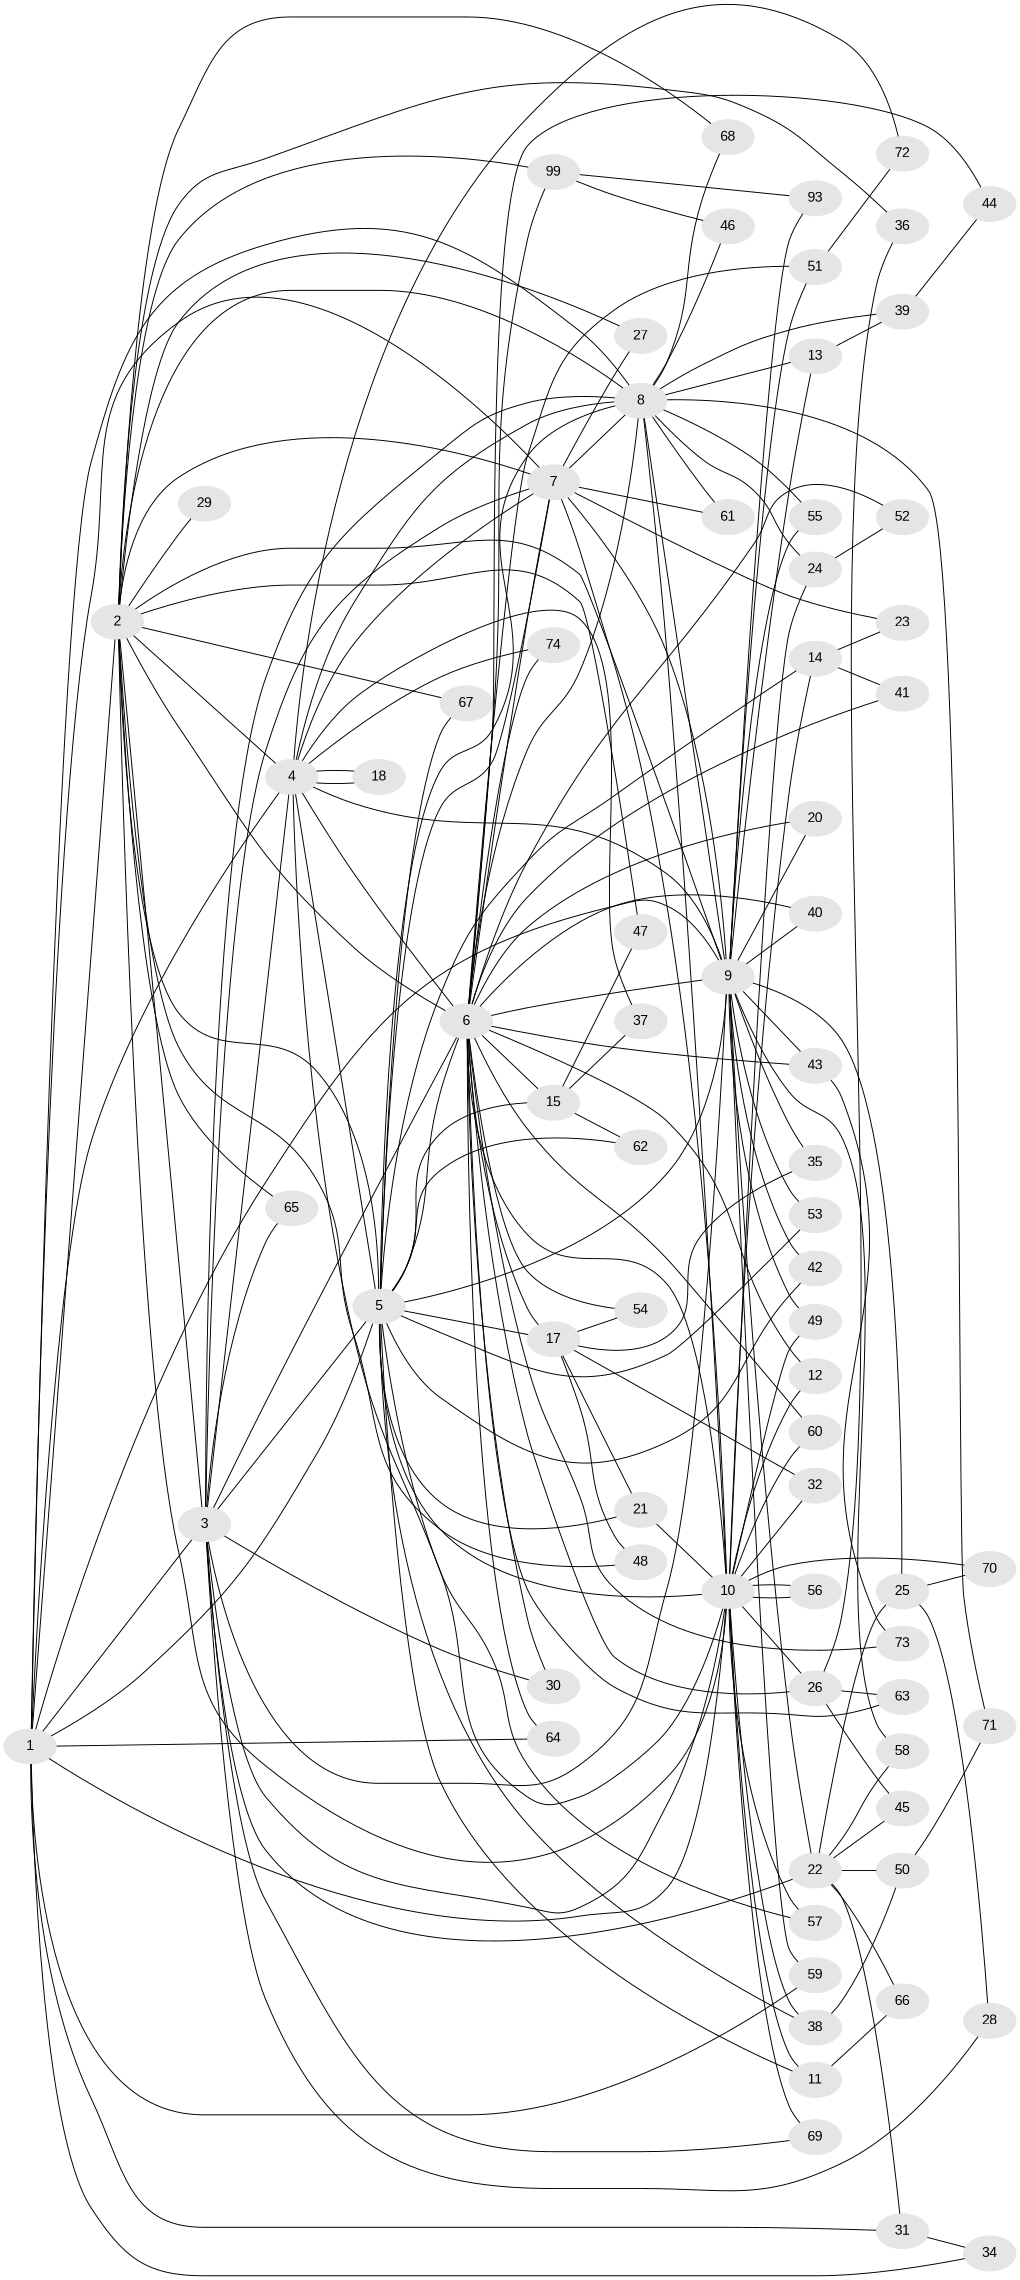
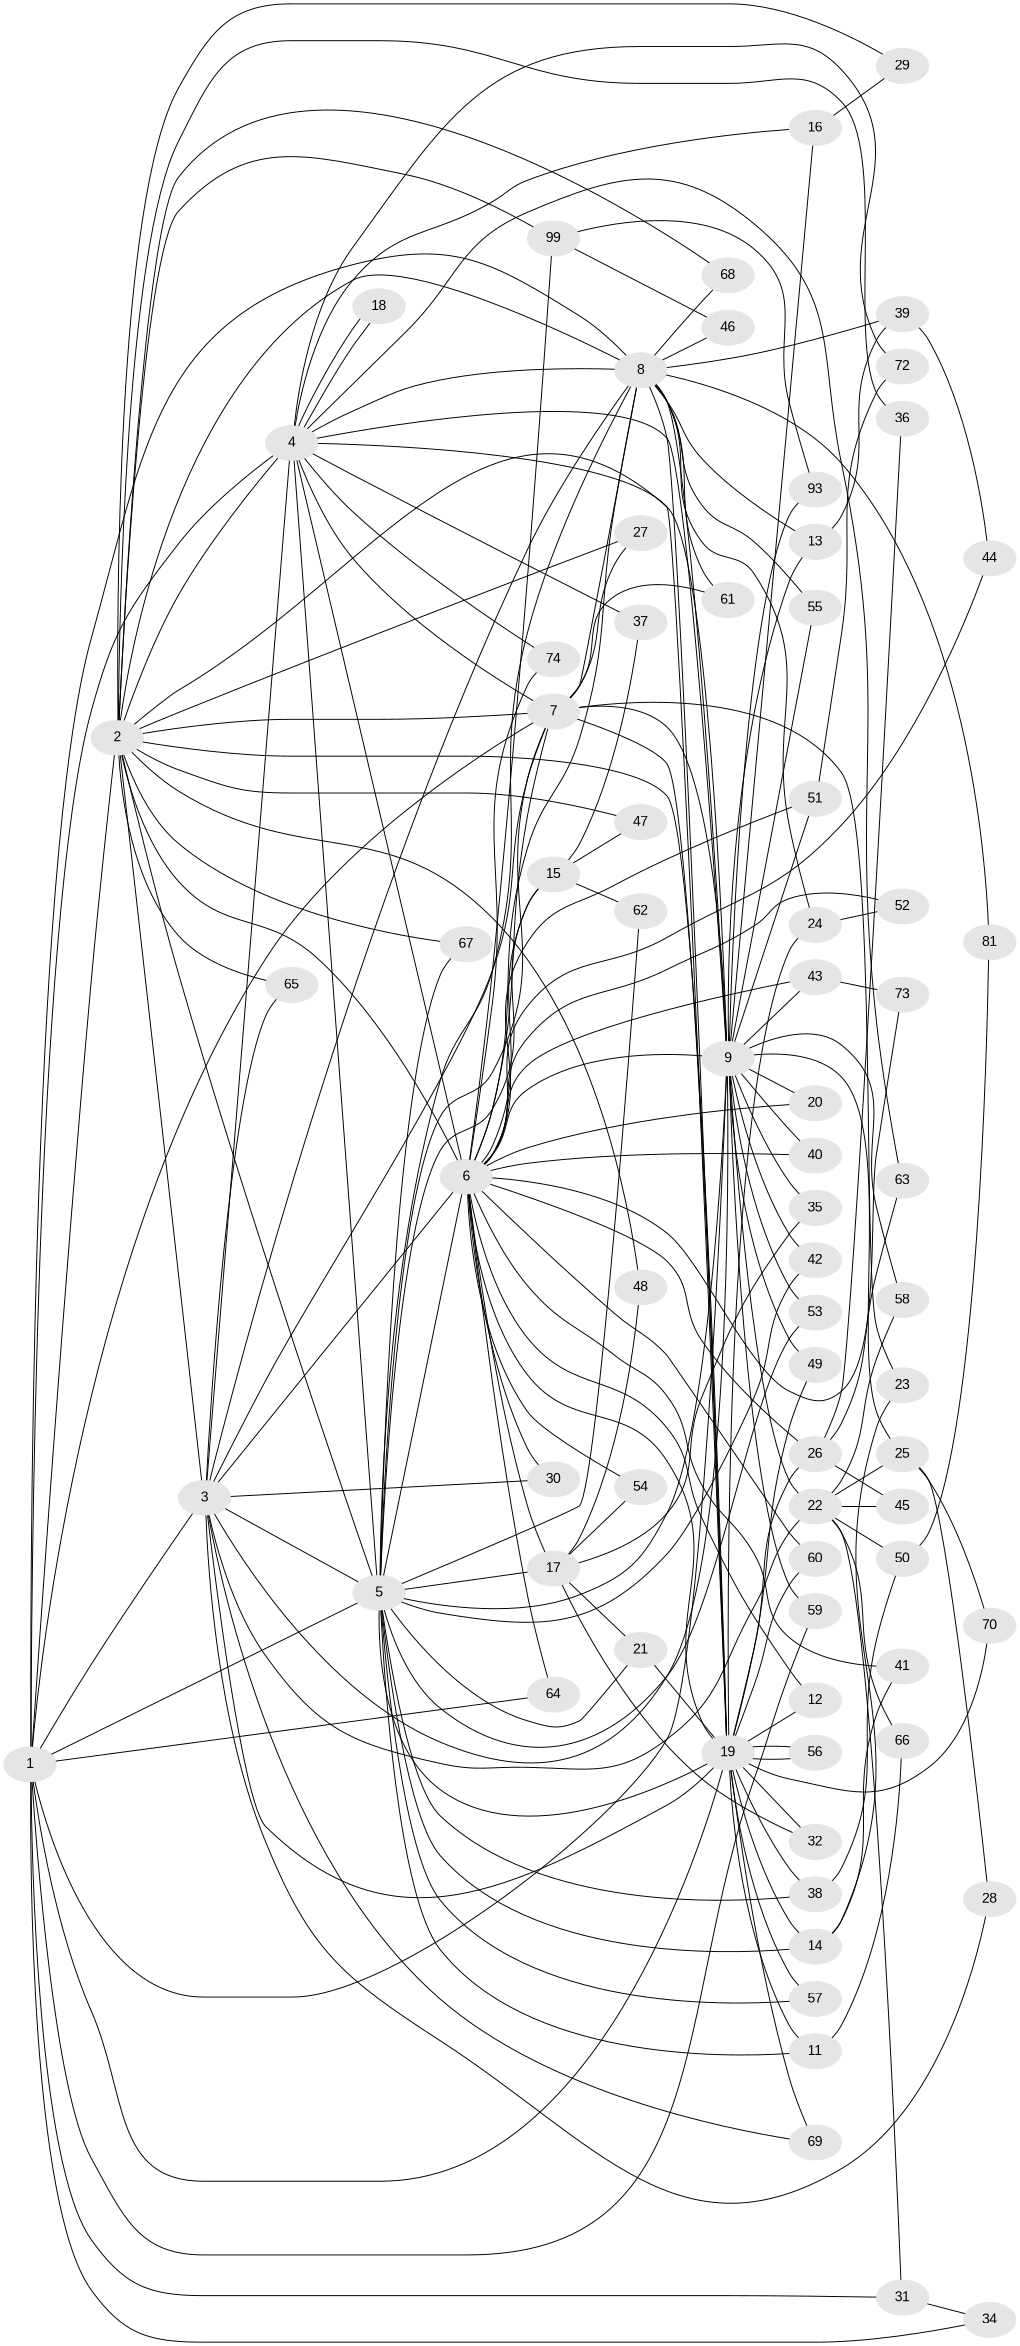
none -> (815, 128)
(728, 1591) -> (728, 1753)
(537, 1606) -> (833, 407)
(990, 1726) -> (990, 942)
